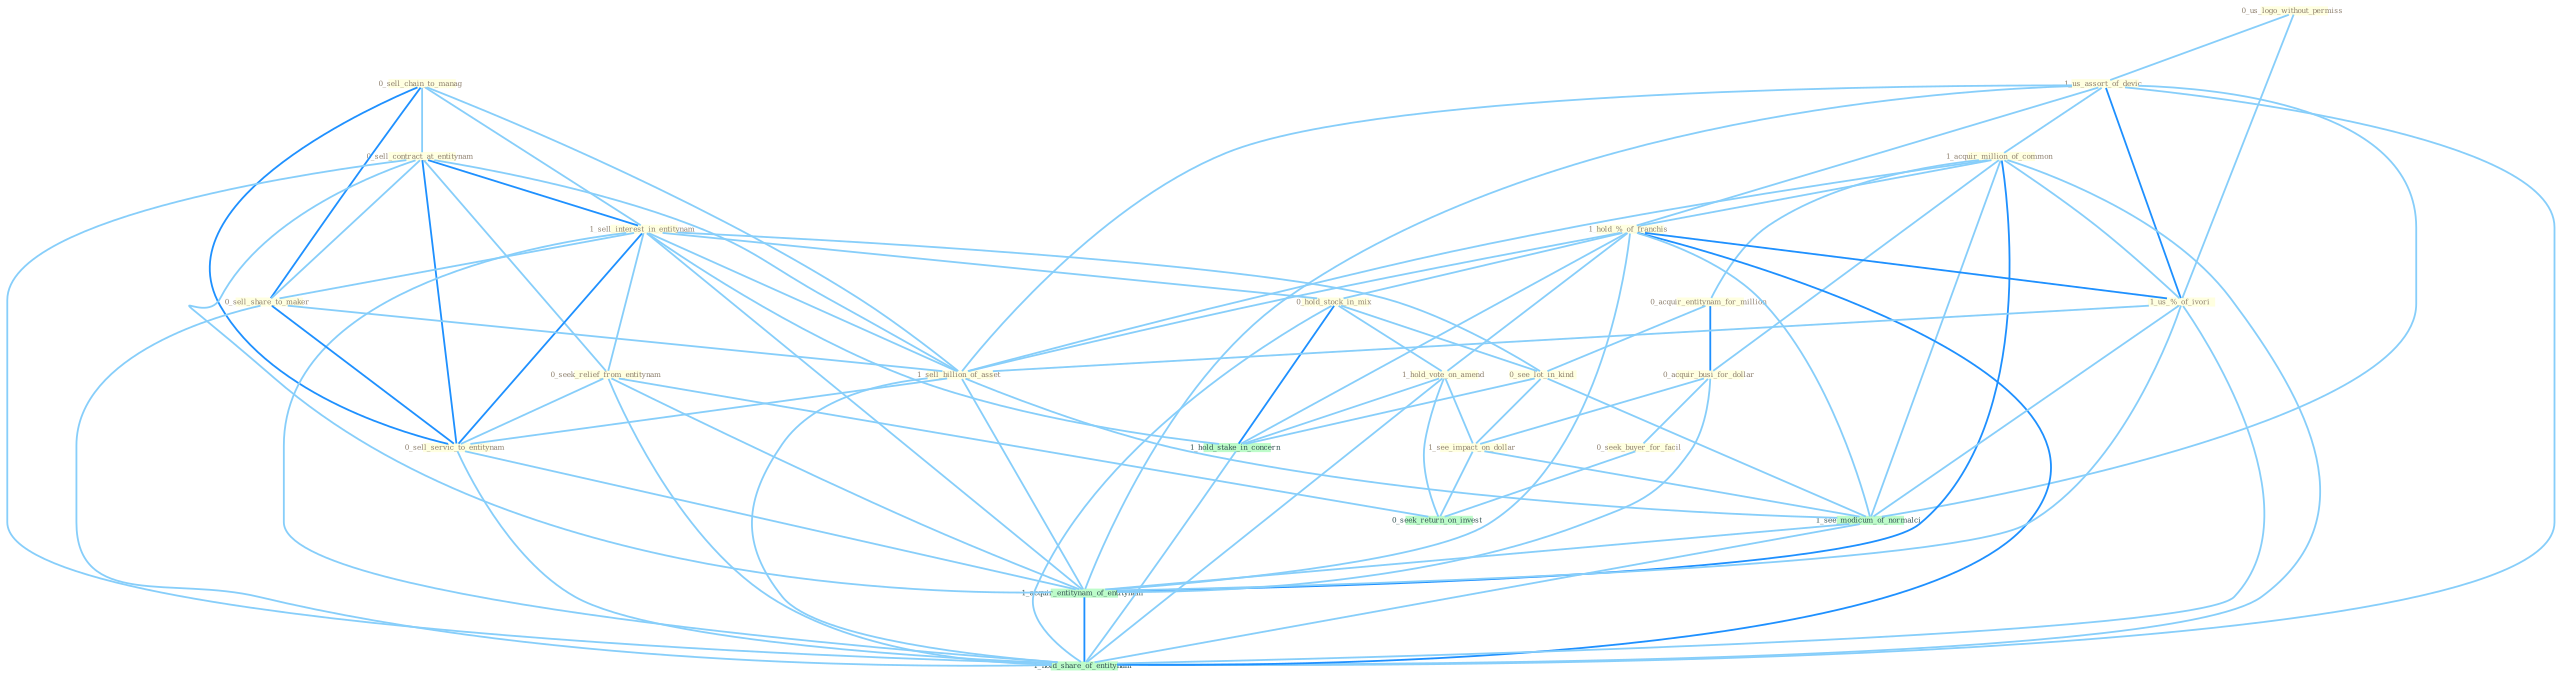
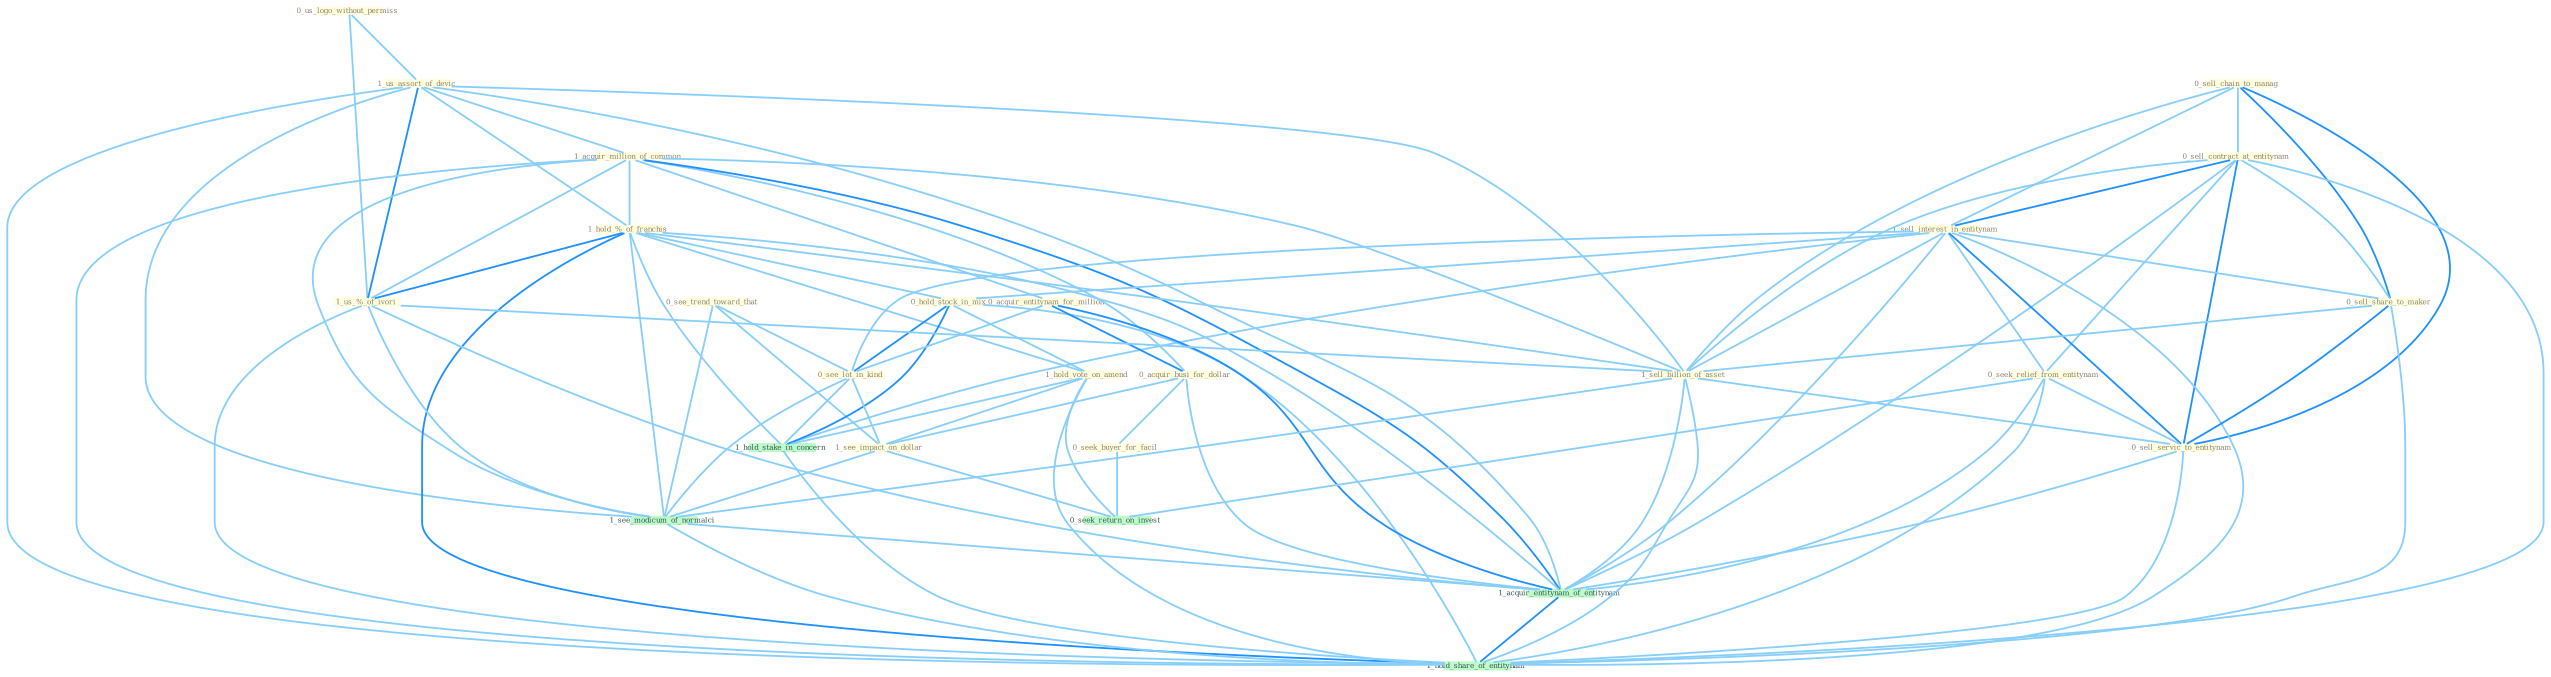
none -> (713, 302)
(1420, 332) -> (893, 344)
none -> (1307, 444)
